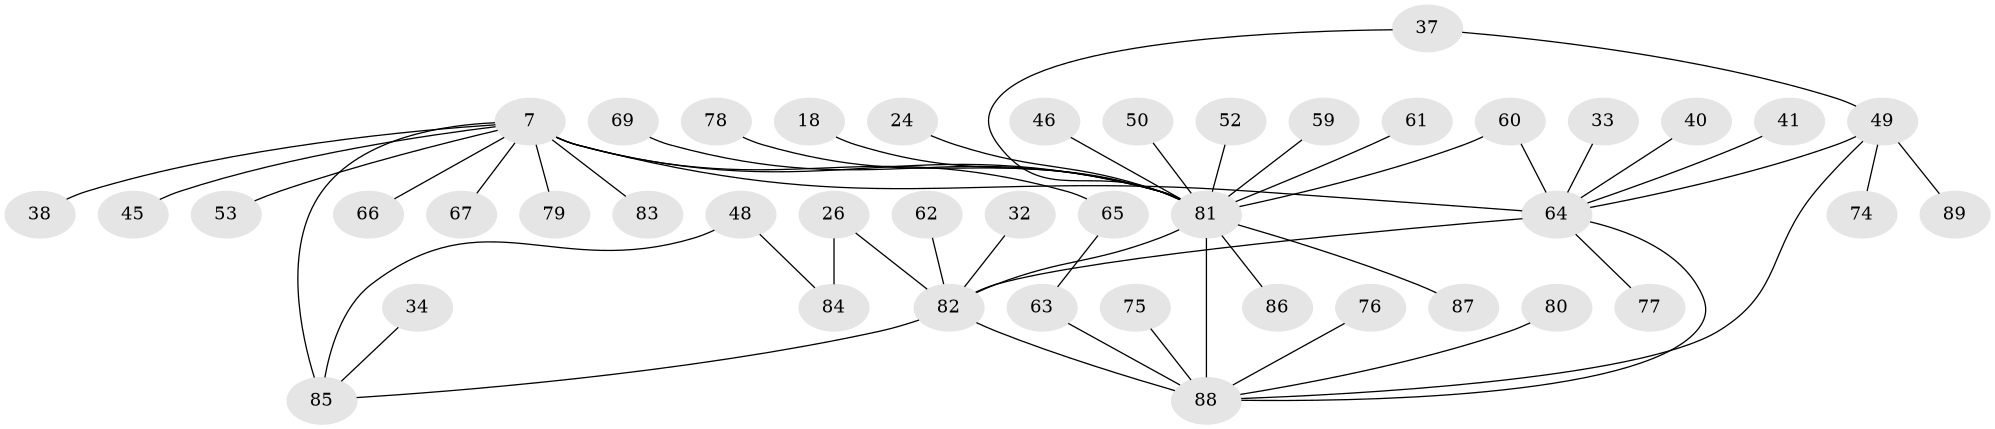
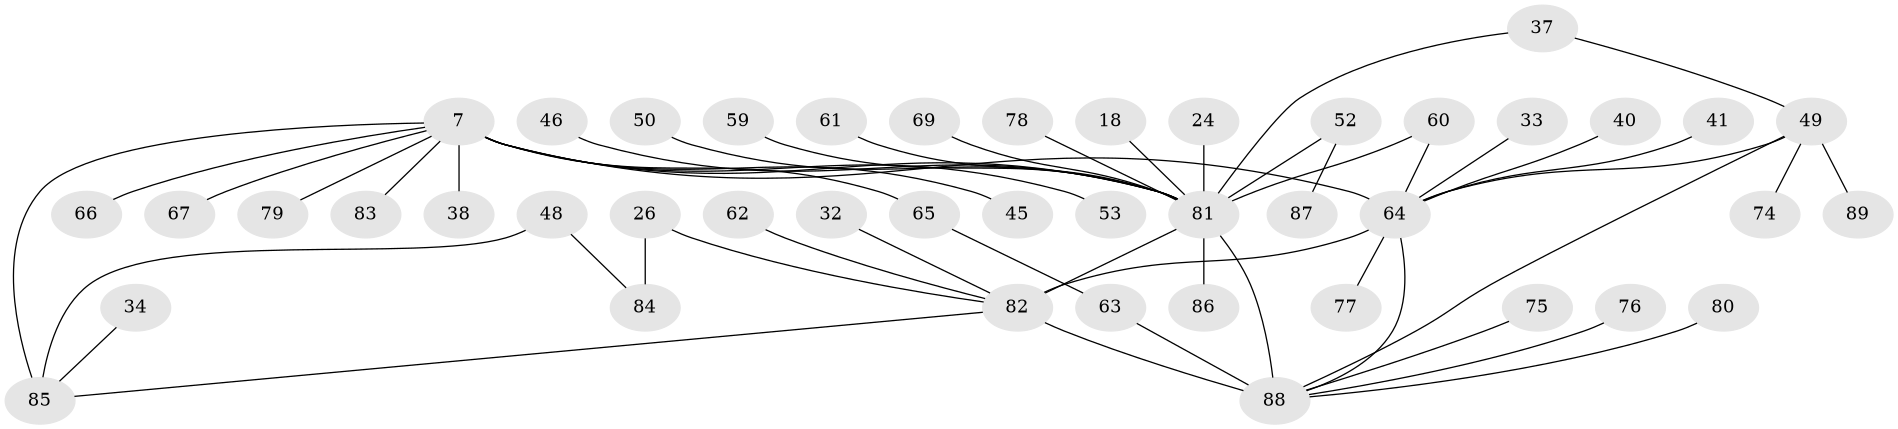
(1338, 256) -> (1329, 158)
